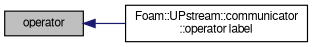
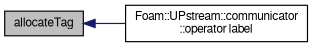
(44, 23) -> (44, 23)
